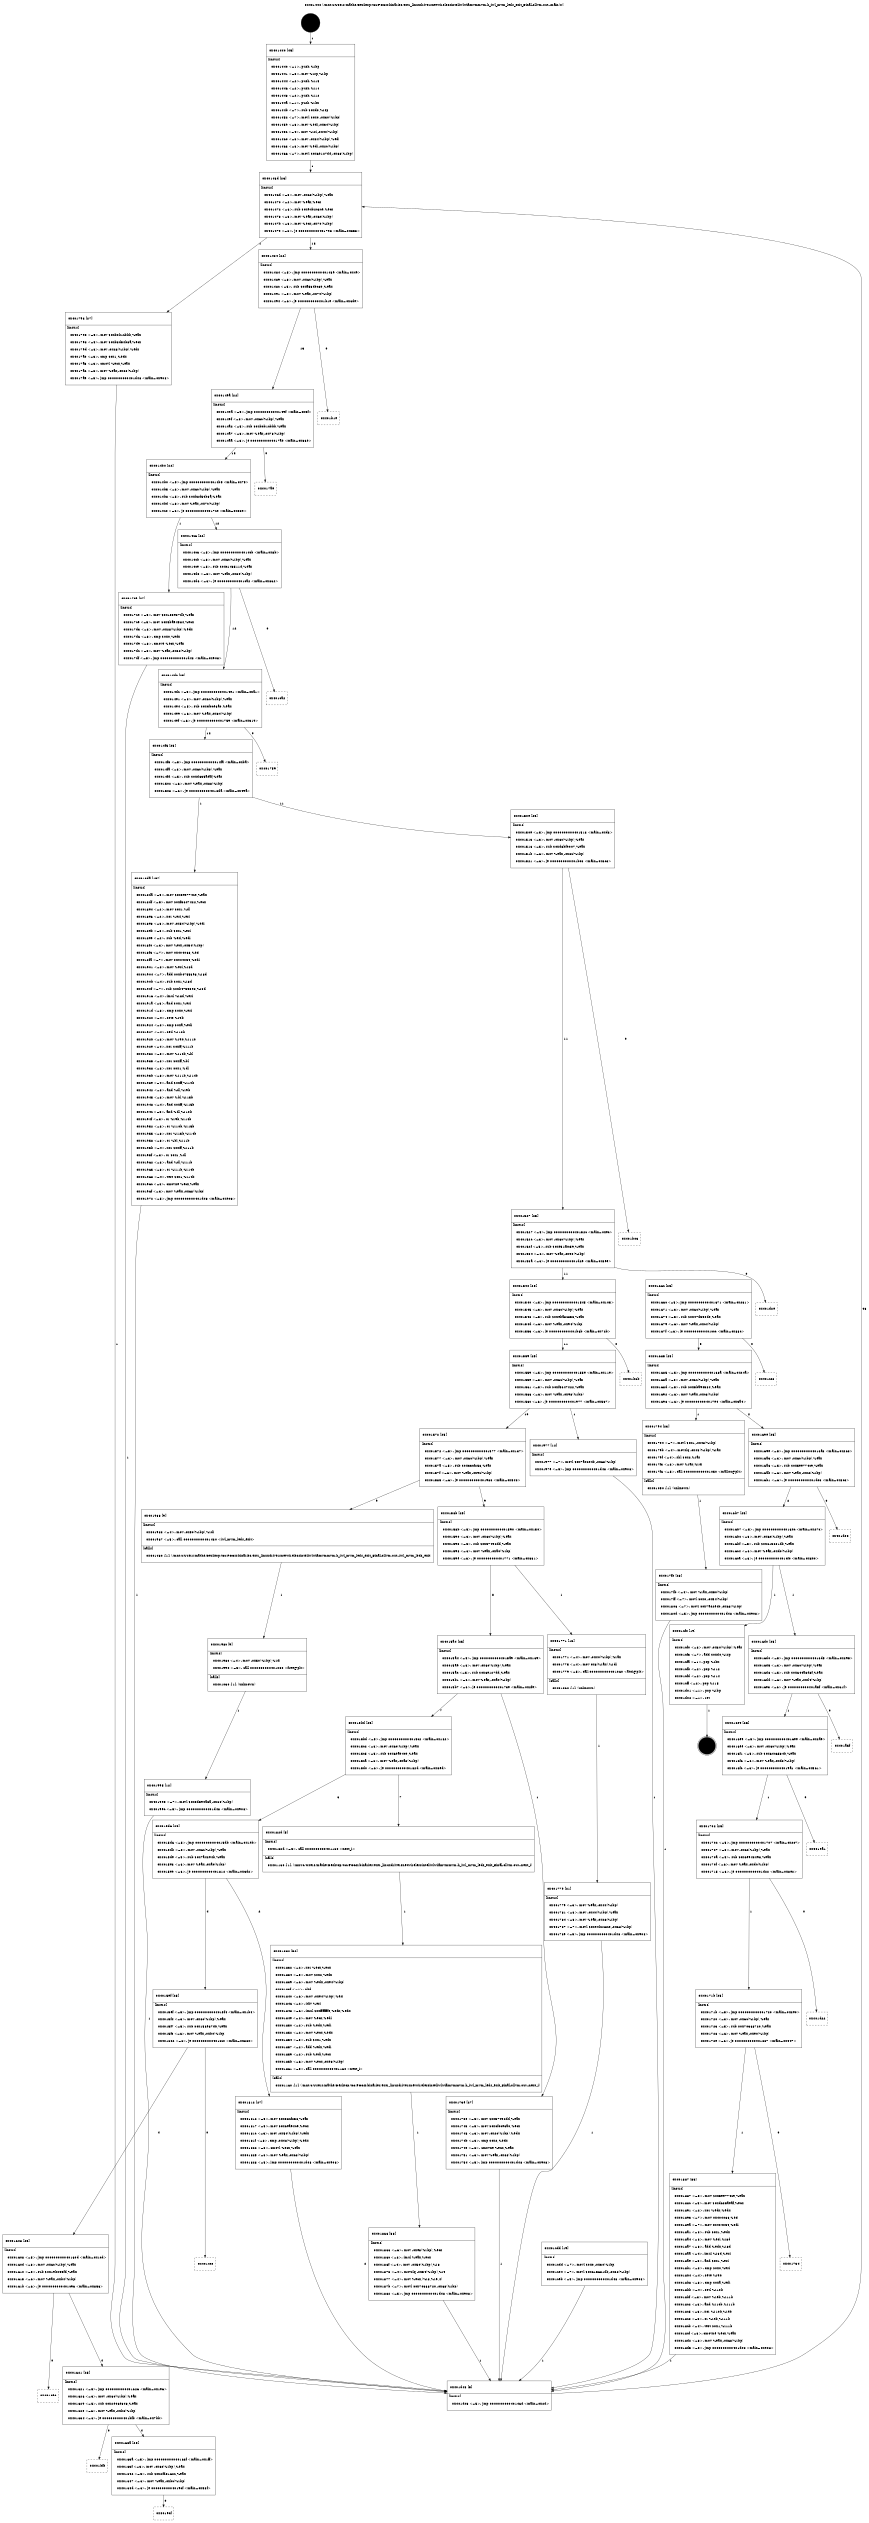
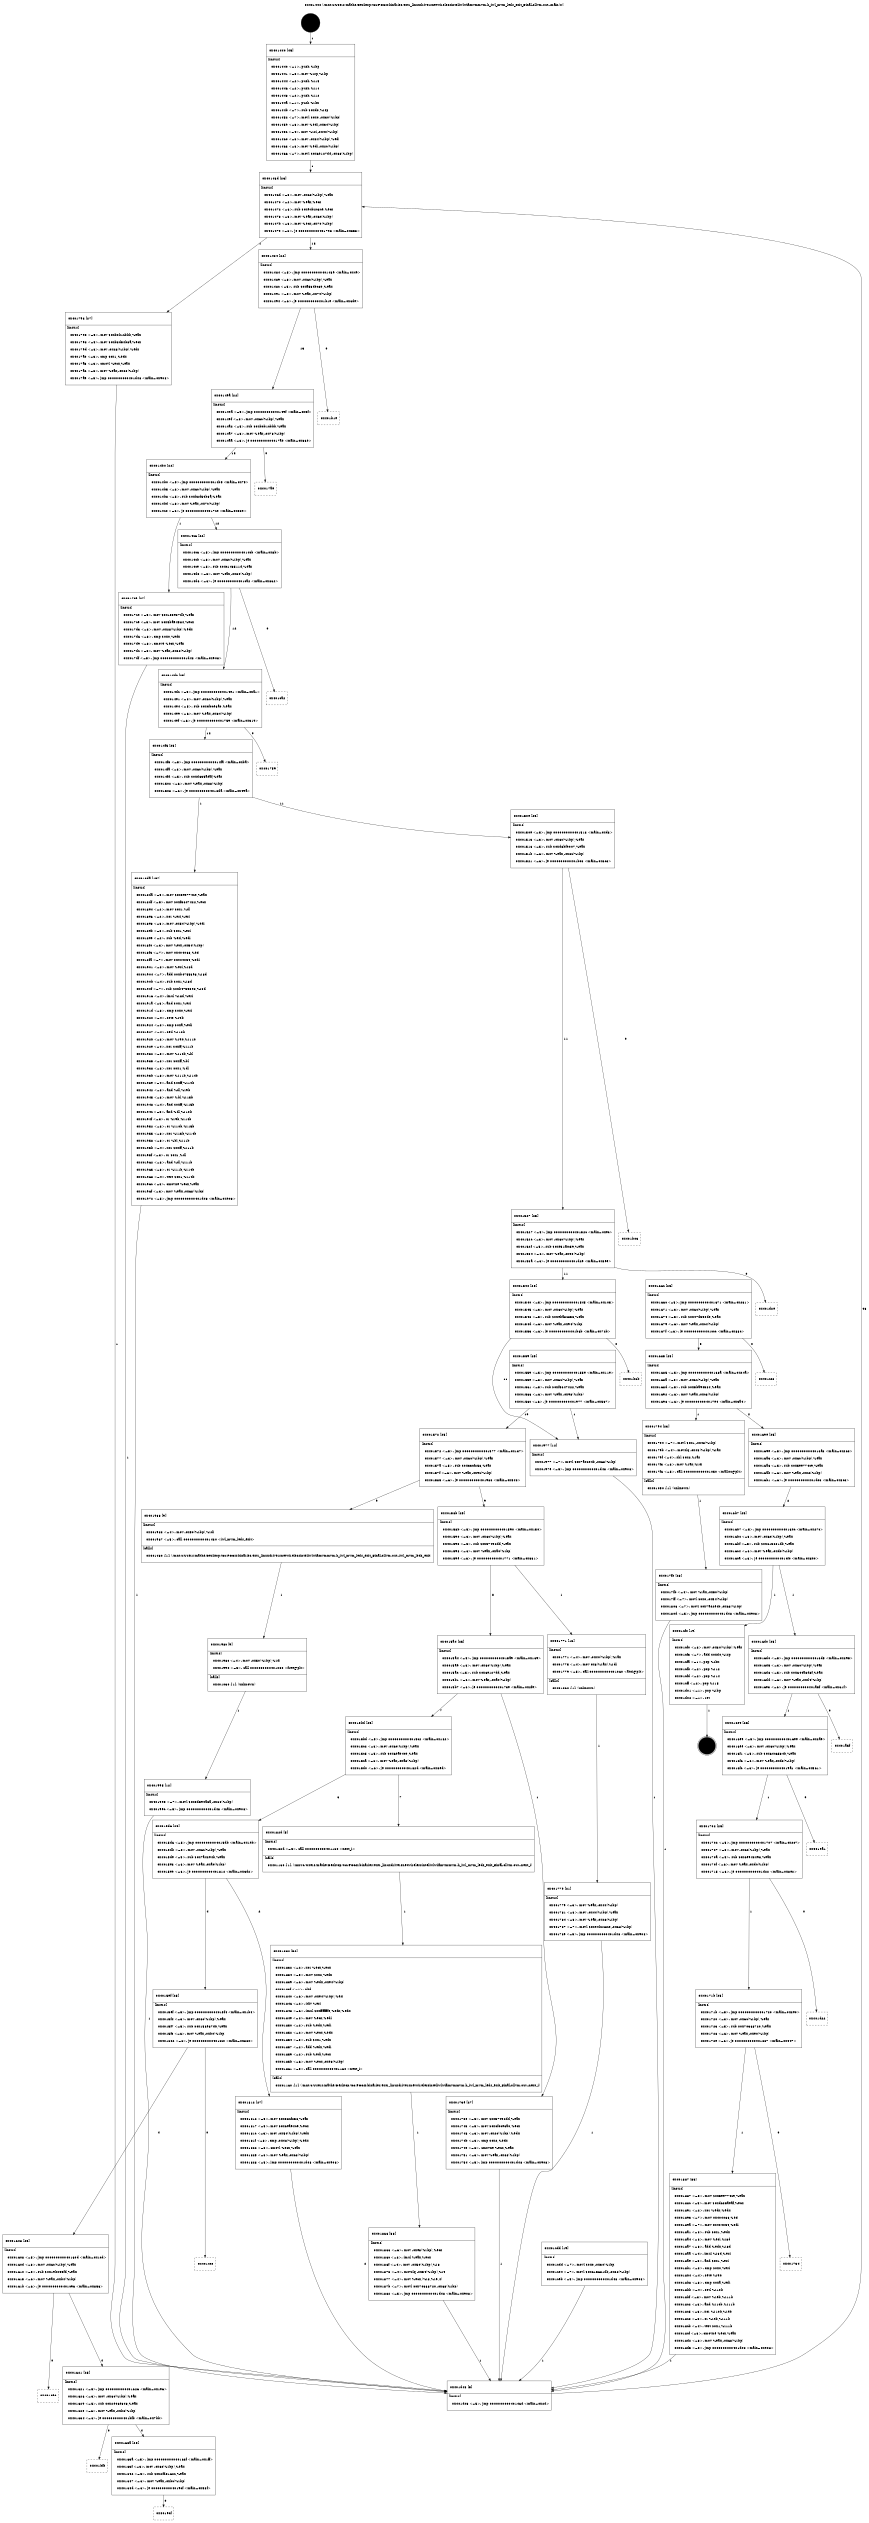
(563, 1343) -> (499, 1402)
(840, 1536) -> none
